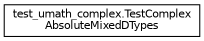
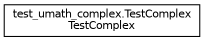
(102, 21) -> (102, 21)
